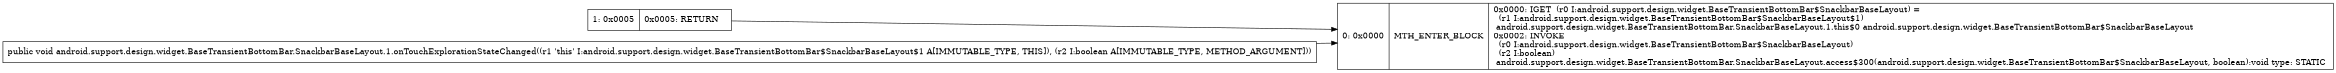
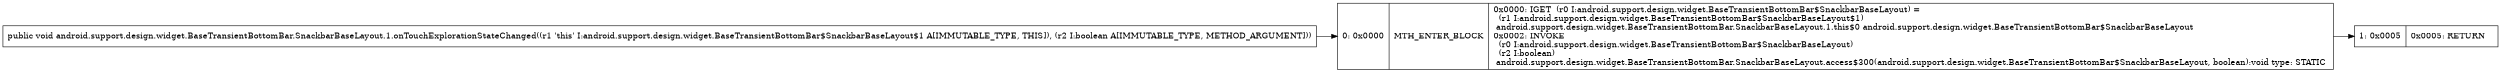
(1031, 25) -> (2341, 36)
